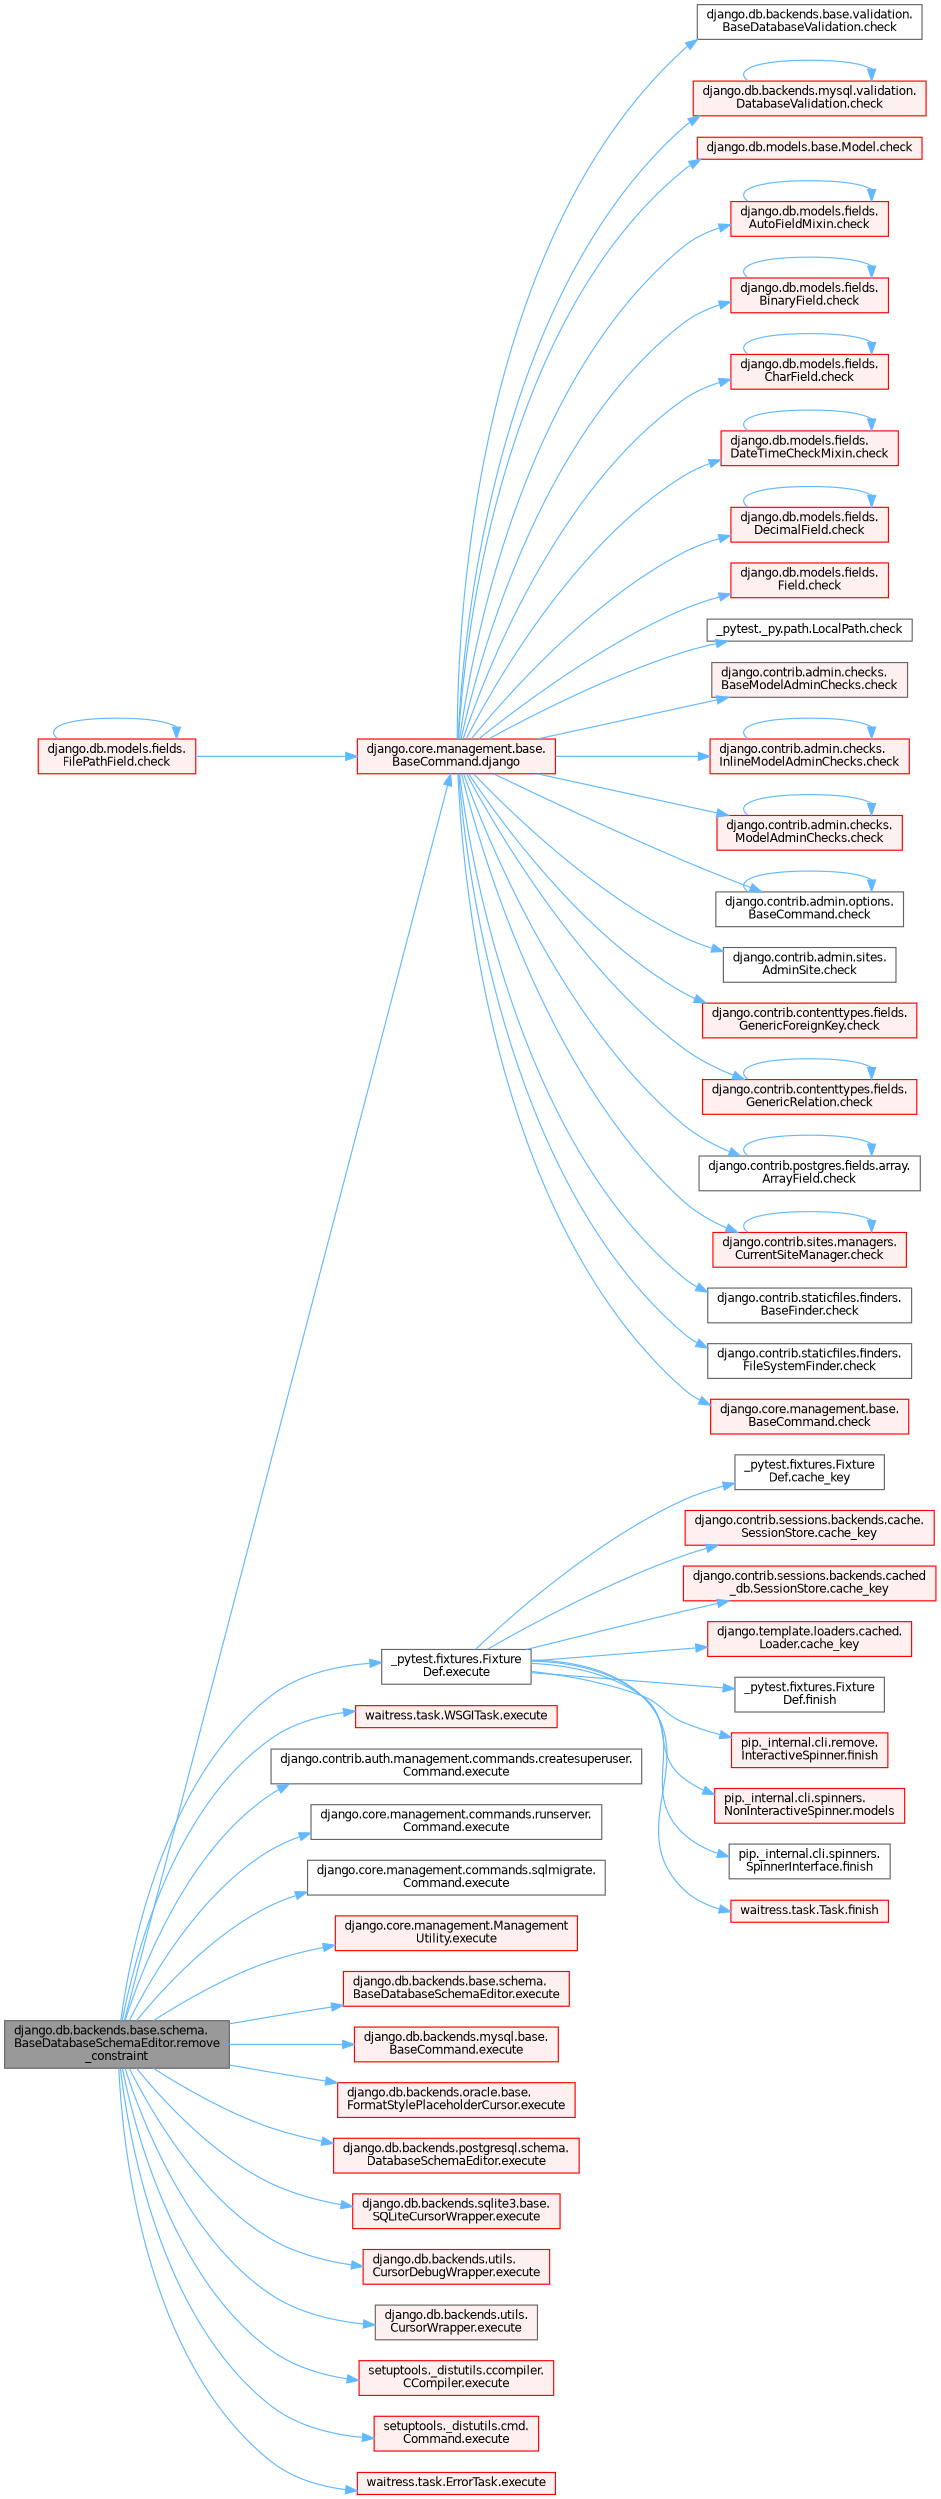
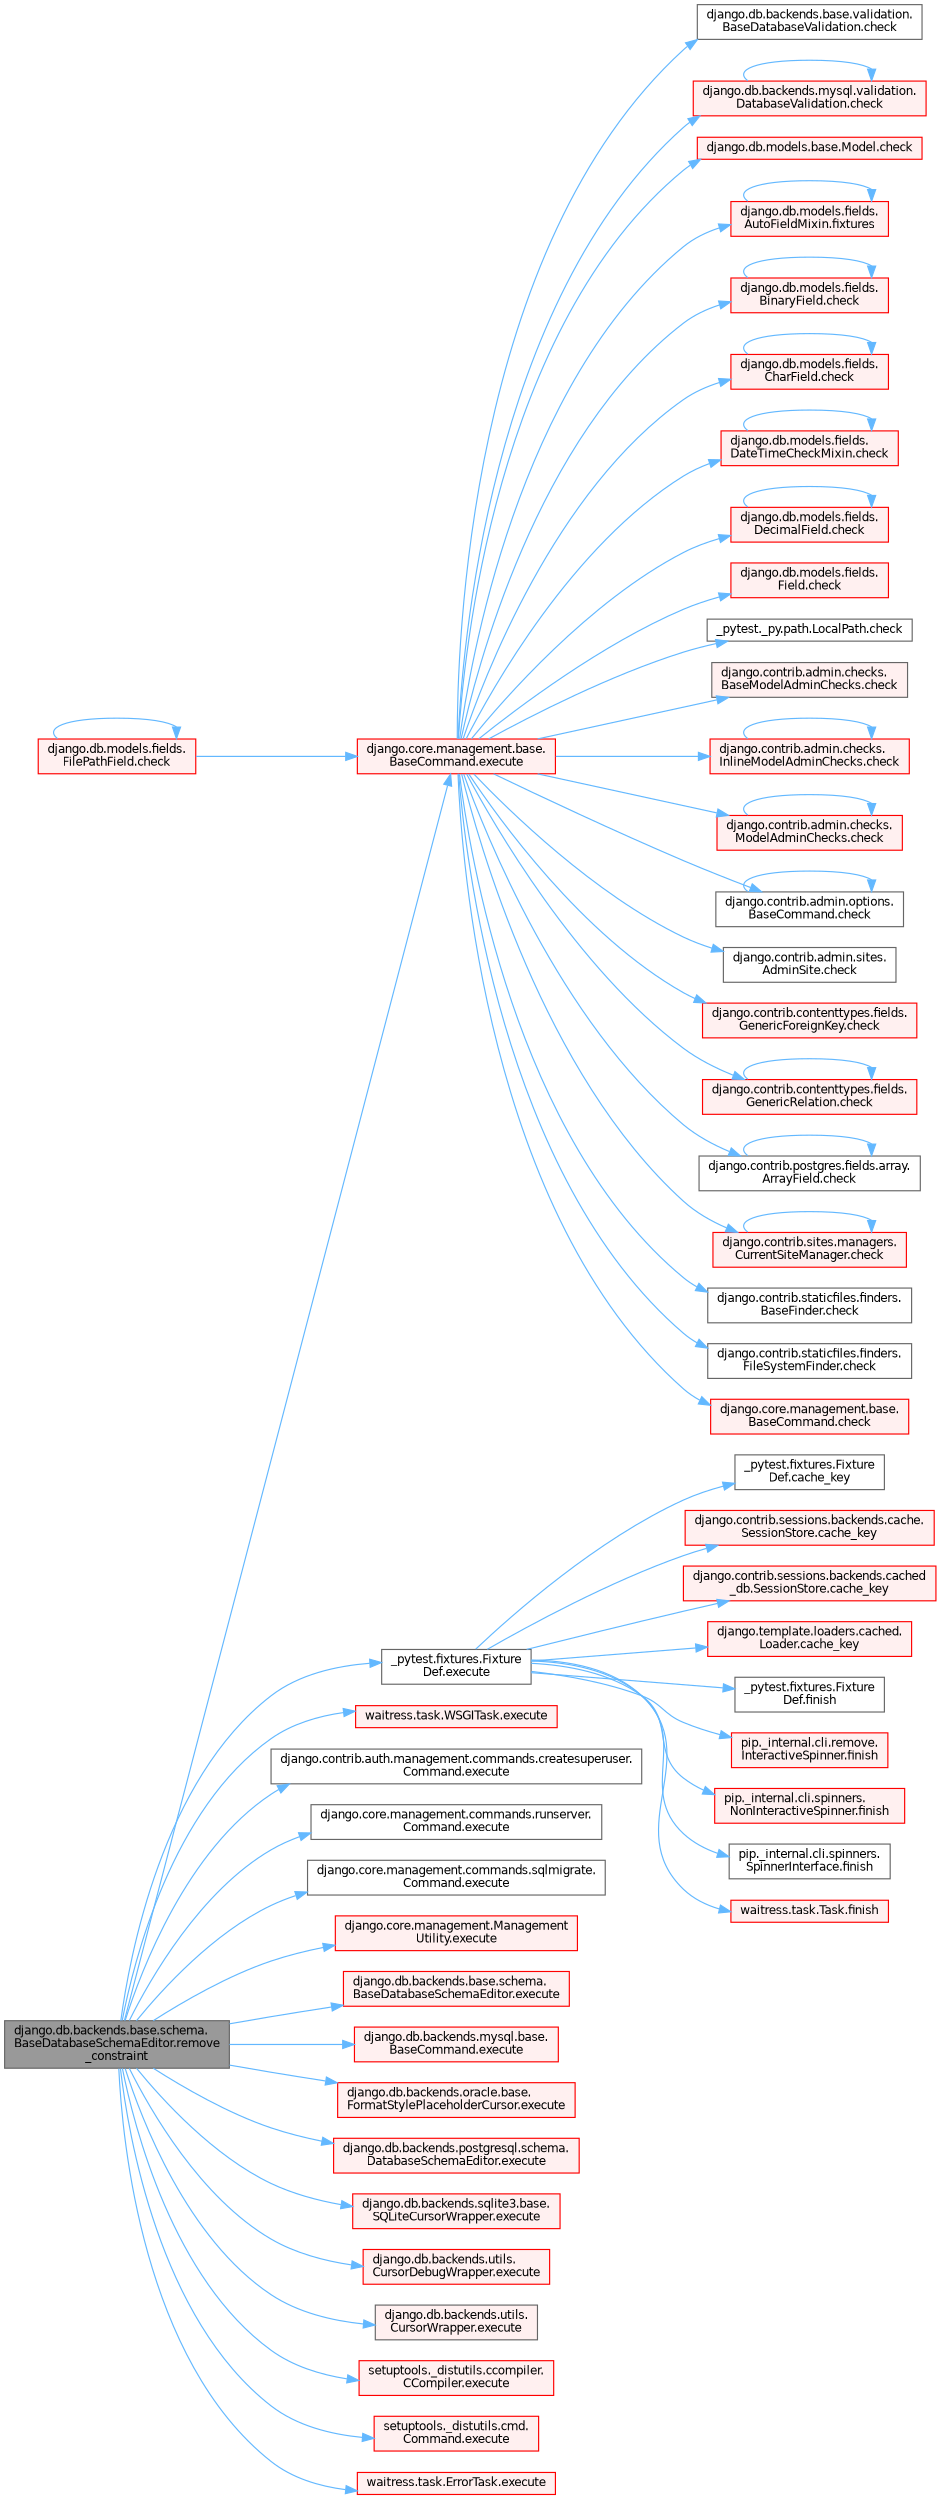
(810, 219) -> (810, 219)
(456, 756) -> (456, 756)
(810, 1806) -> (810, 1806)
